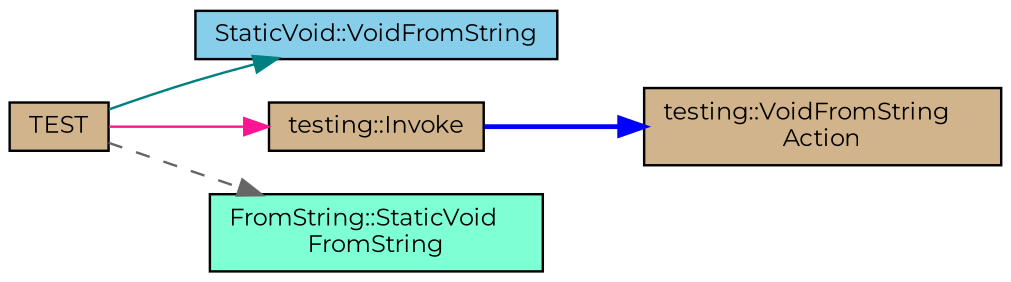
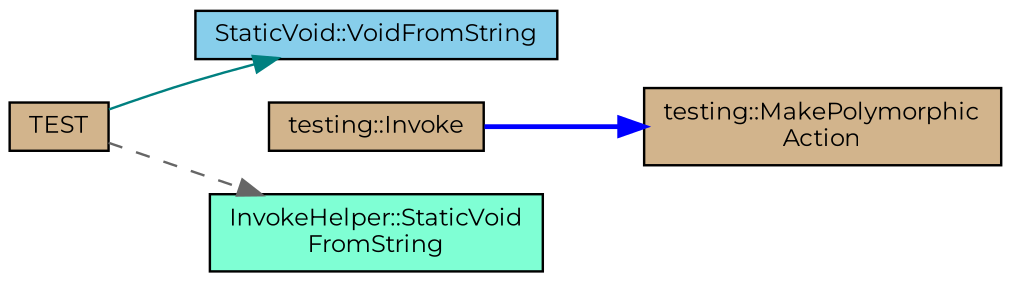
(176, 127) -> none
(823, 127) -> (823, 127)
(376, 233) -> (376, 233)
